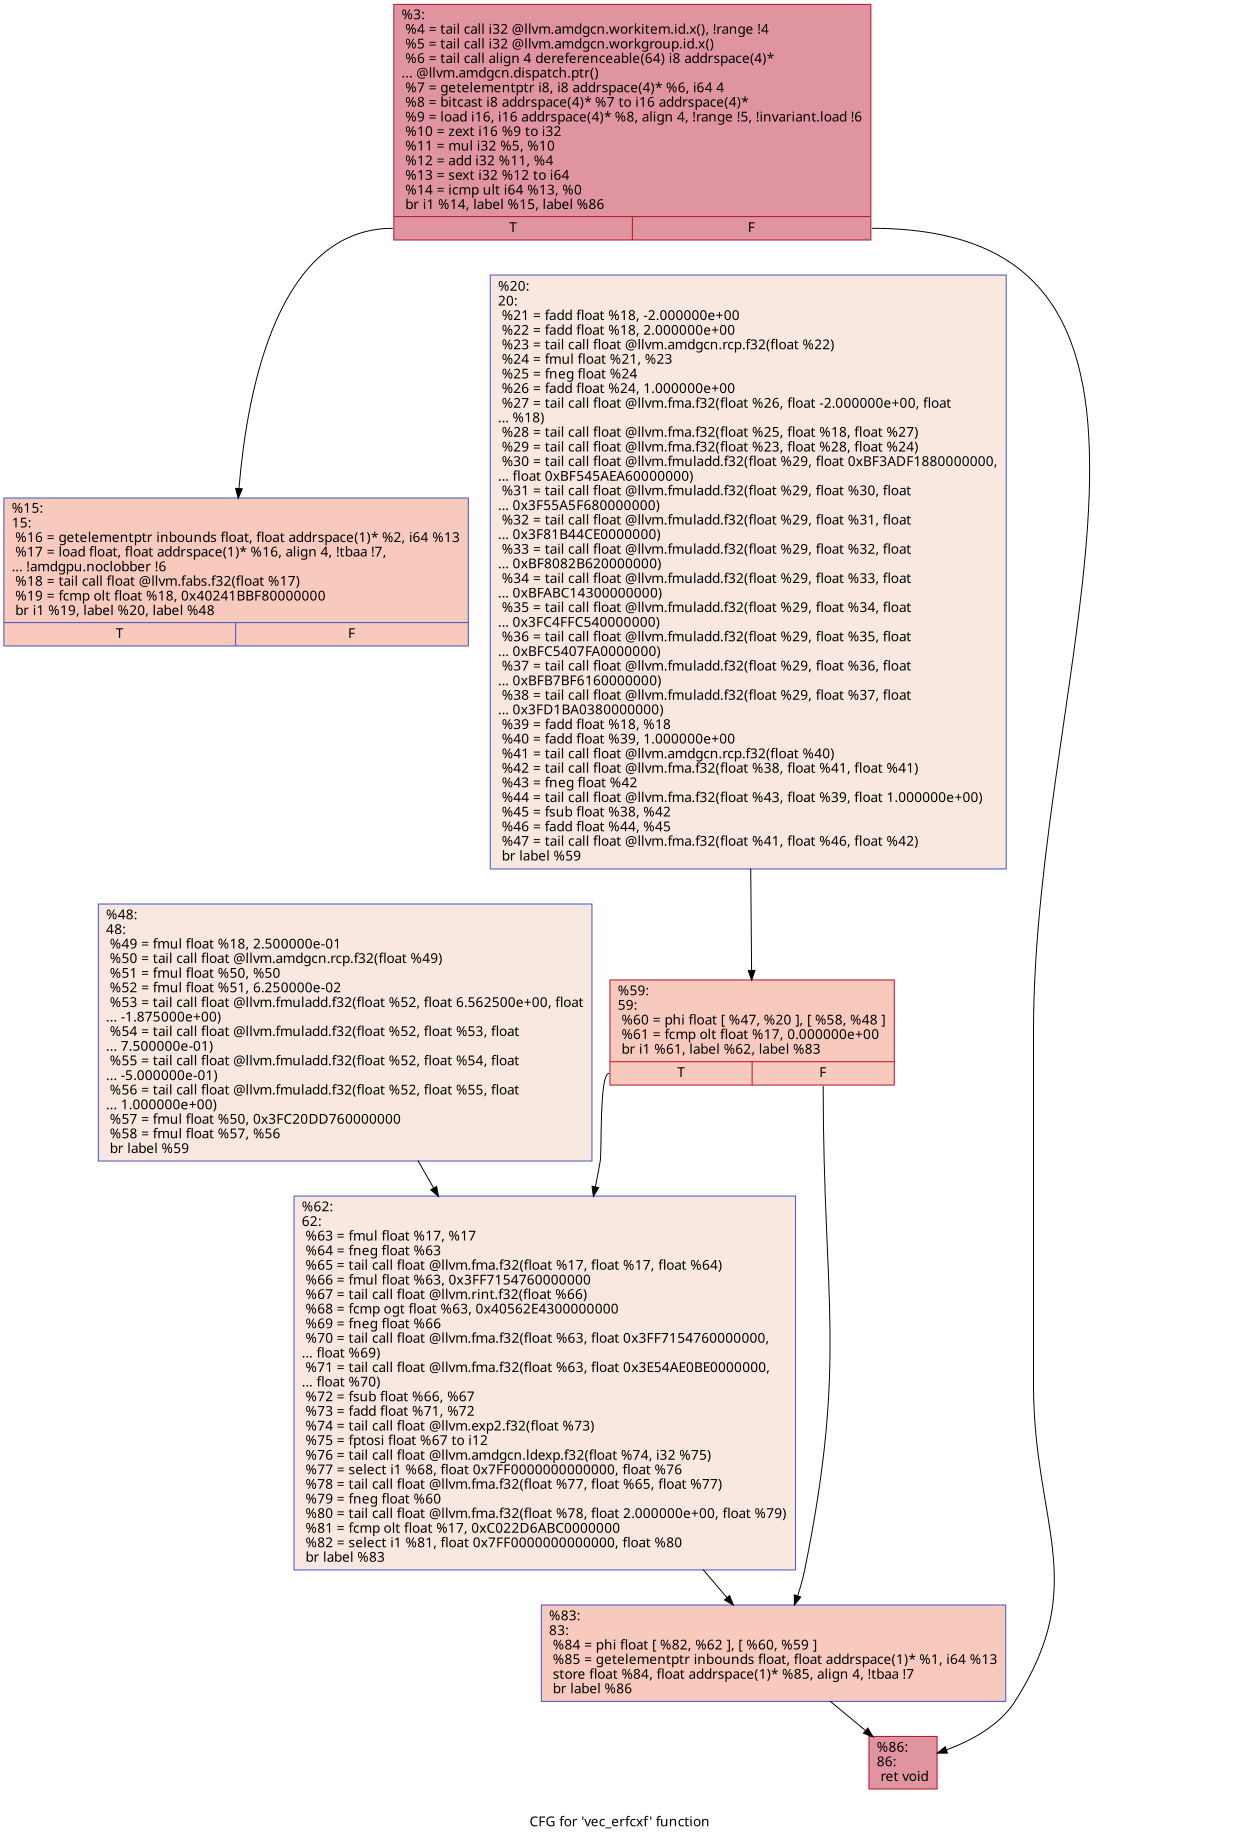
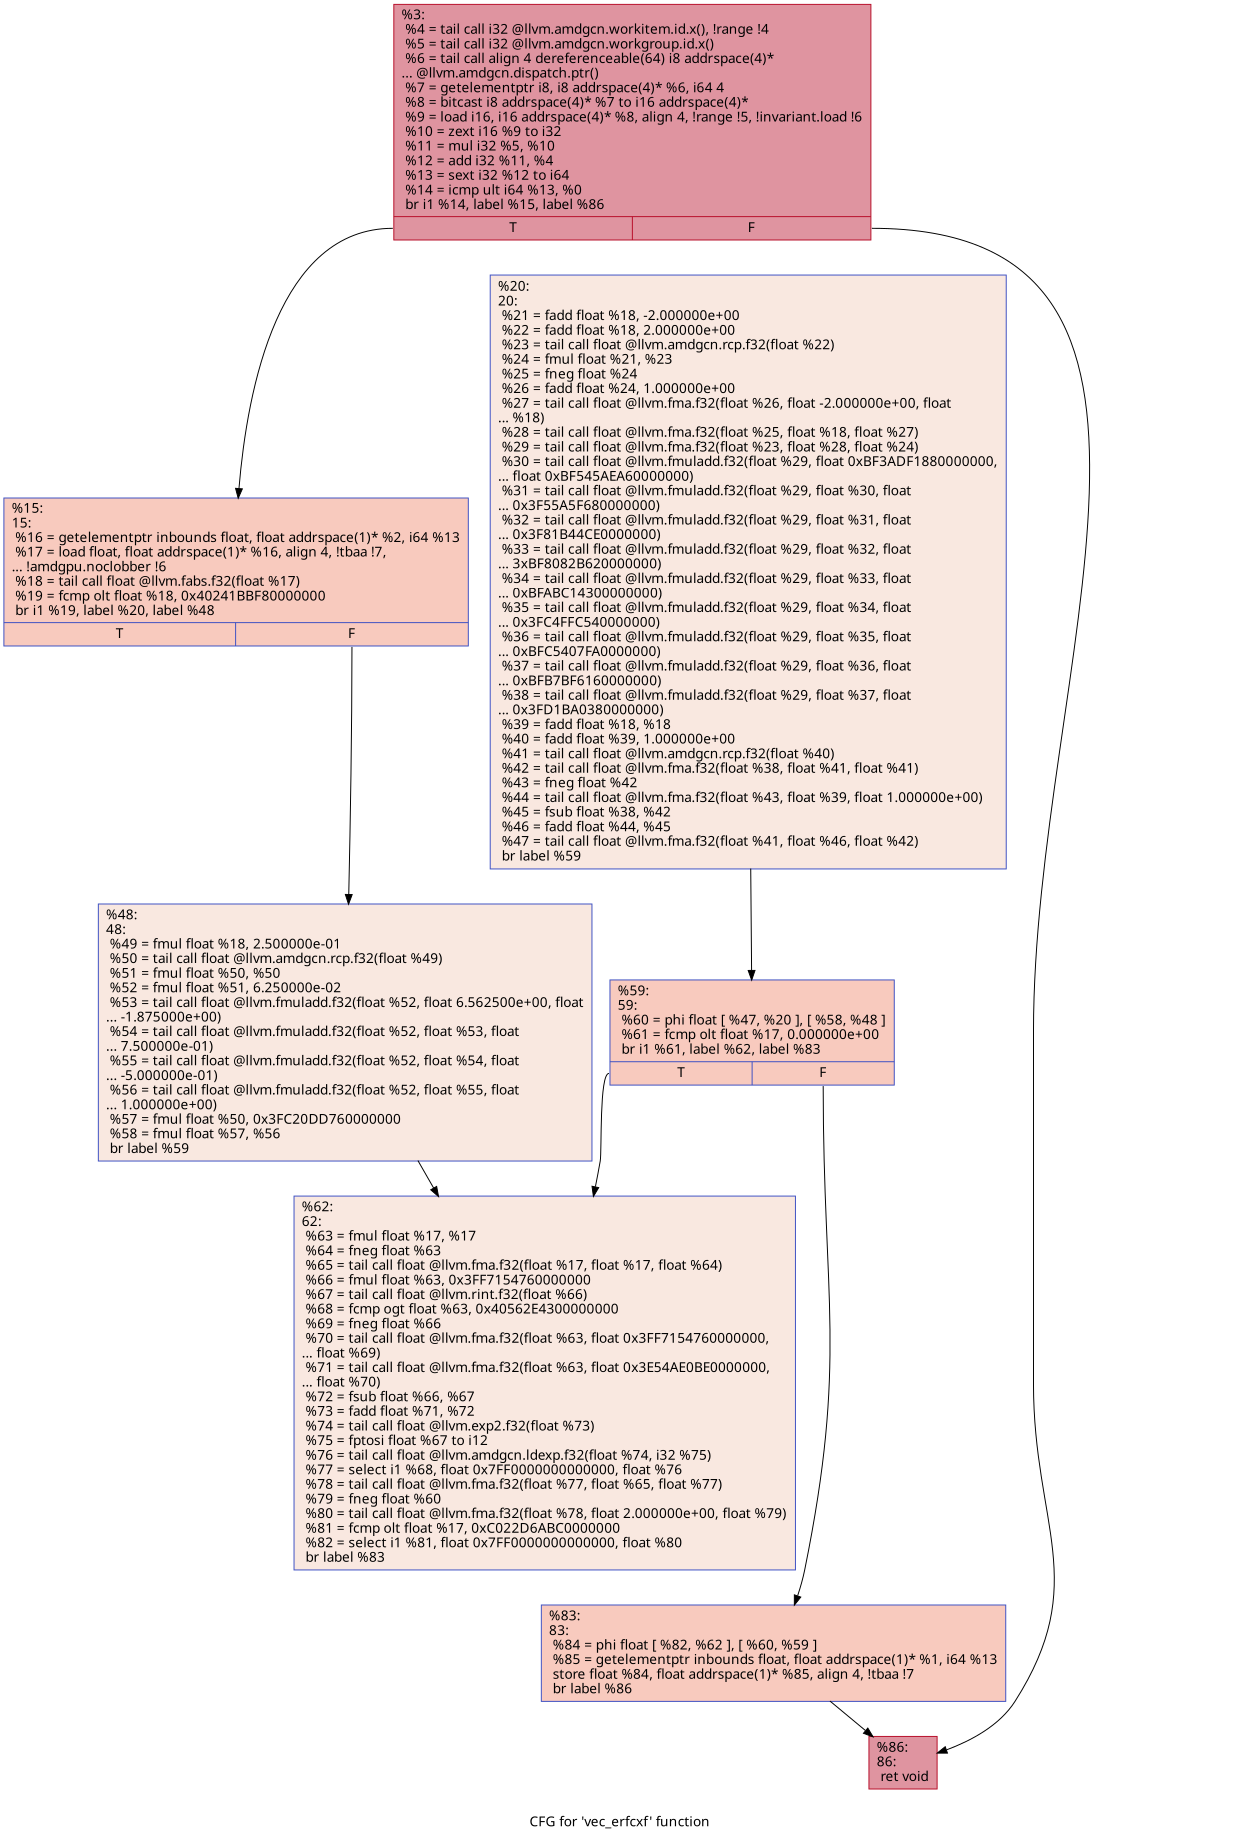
(580, 564) -> (580, 564)
none -> (351, 771)
(752, 1033) -> (752, 1033)
(715, 1584) -> none
